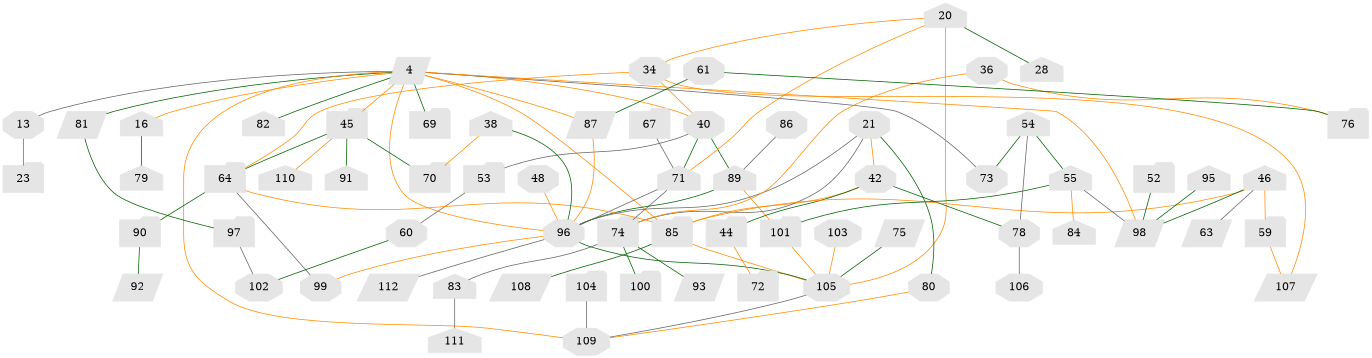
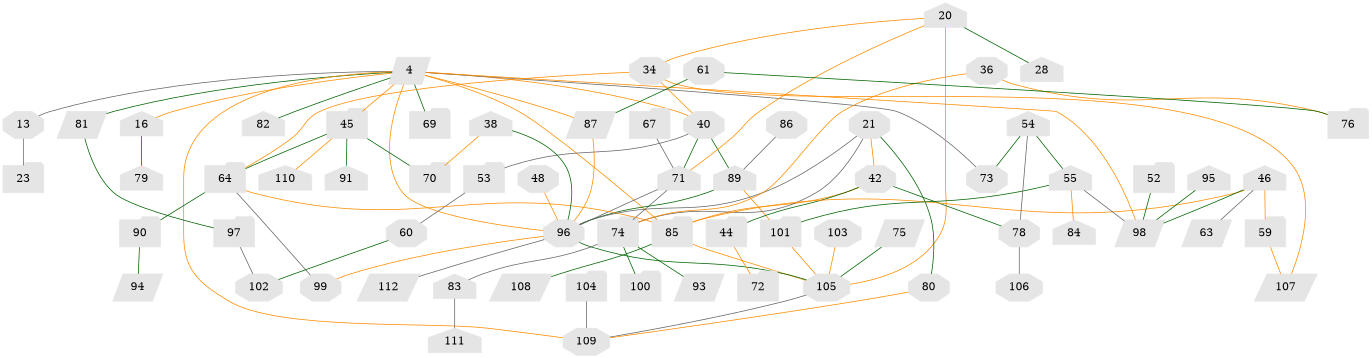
(138, 288) -> (138, 288)
